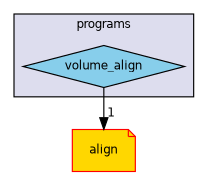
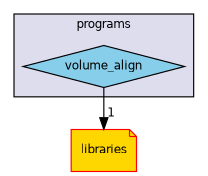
(104, 150) -> (104, 150)
